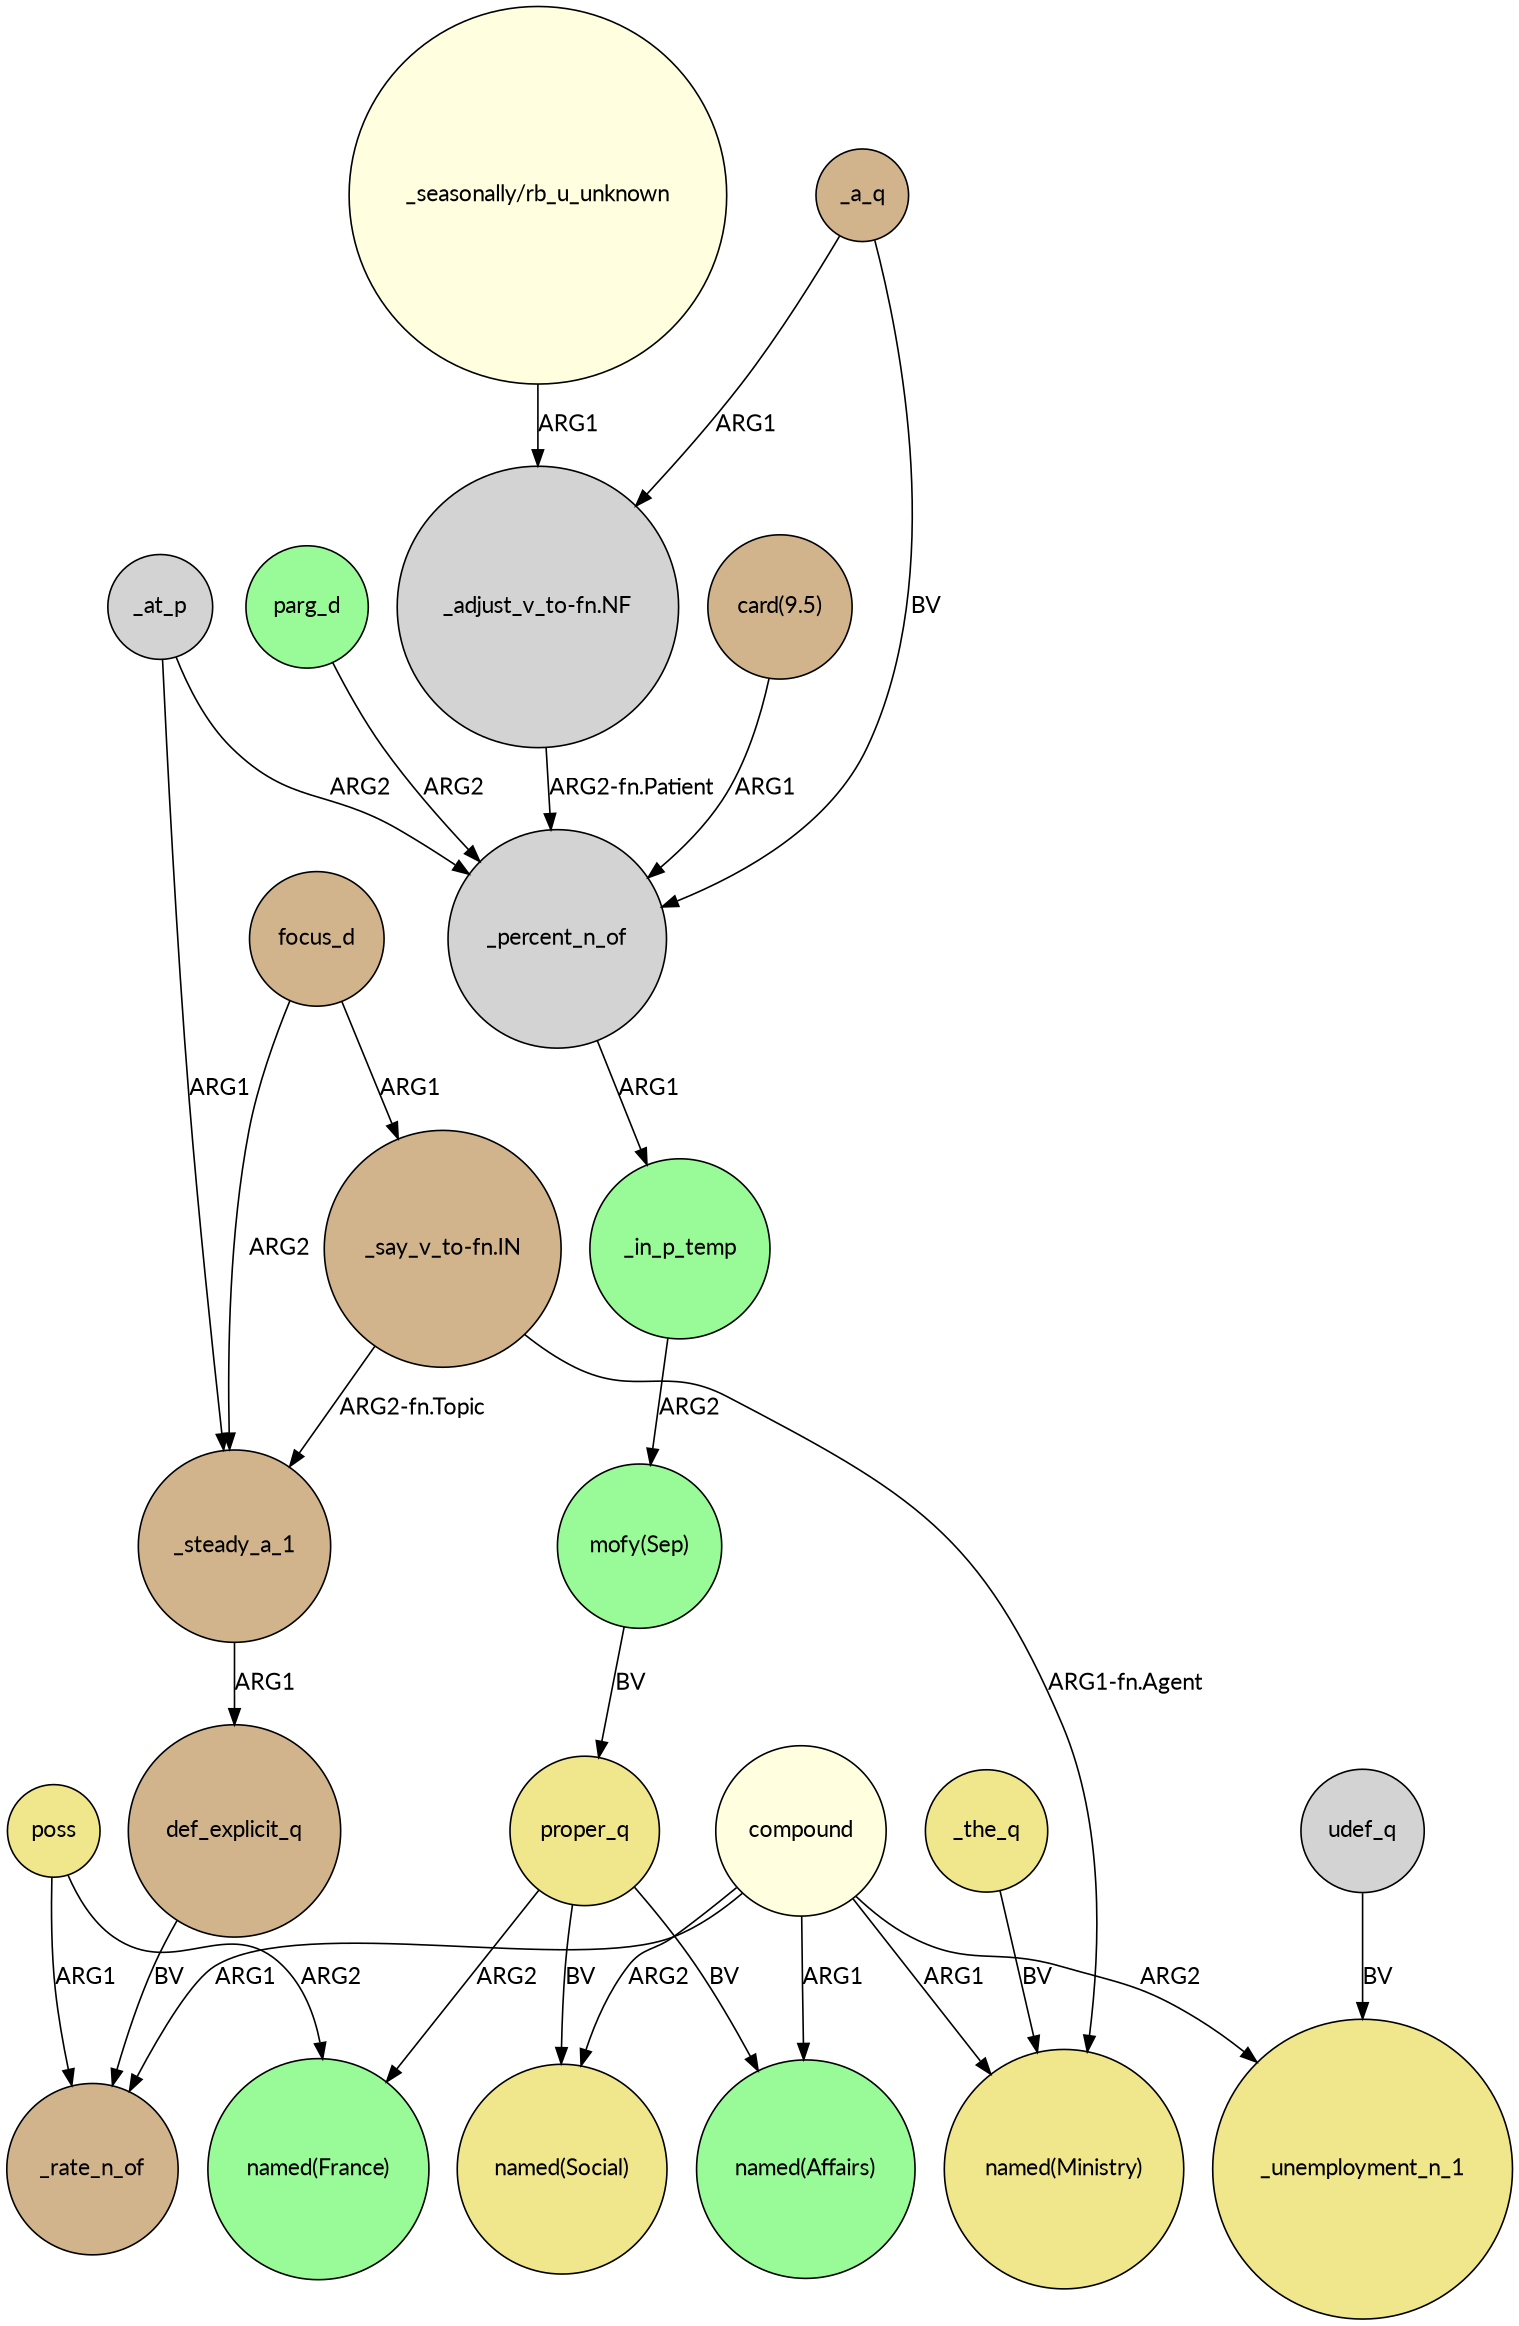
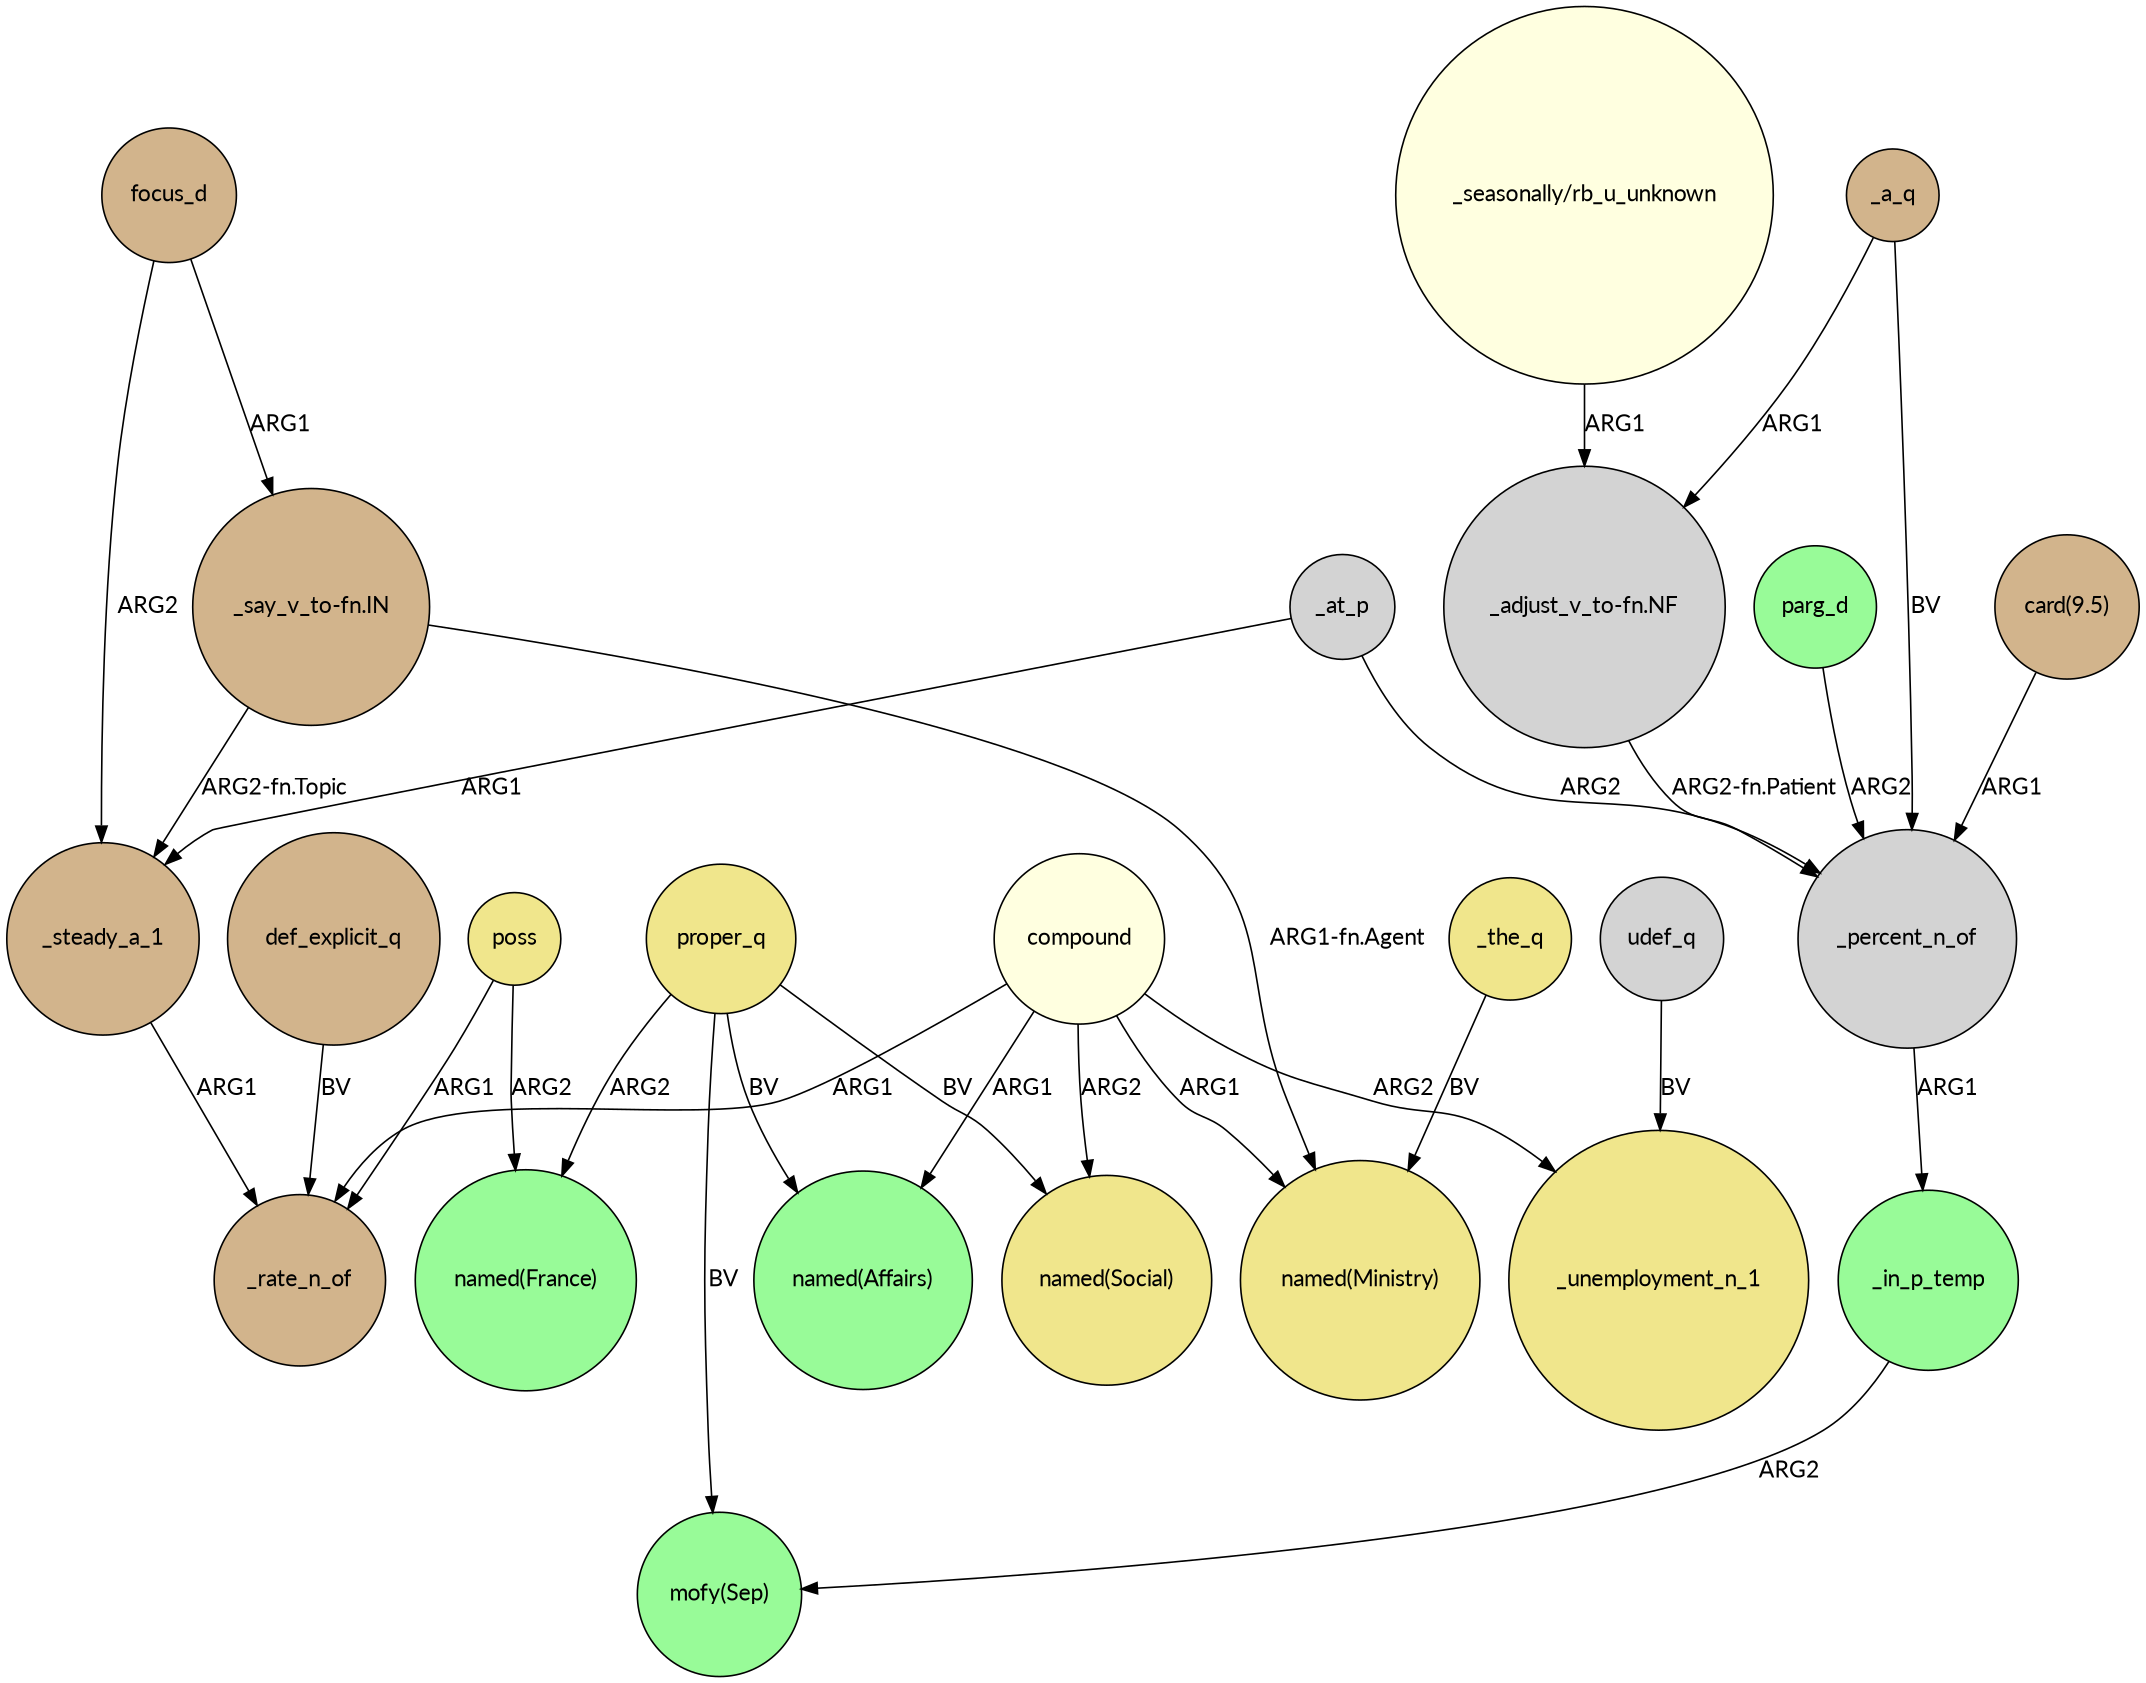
(234, 1676) -> (200, 1107)
(613, 1684) -> (705, 1255)
